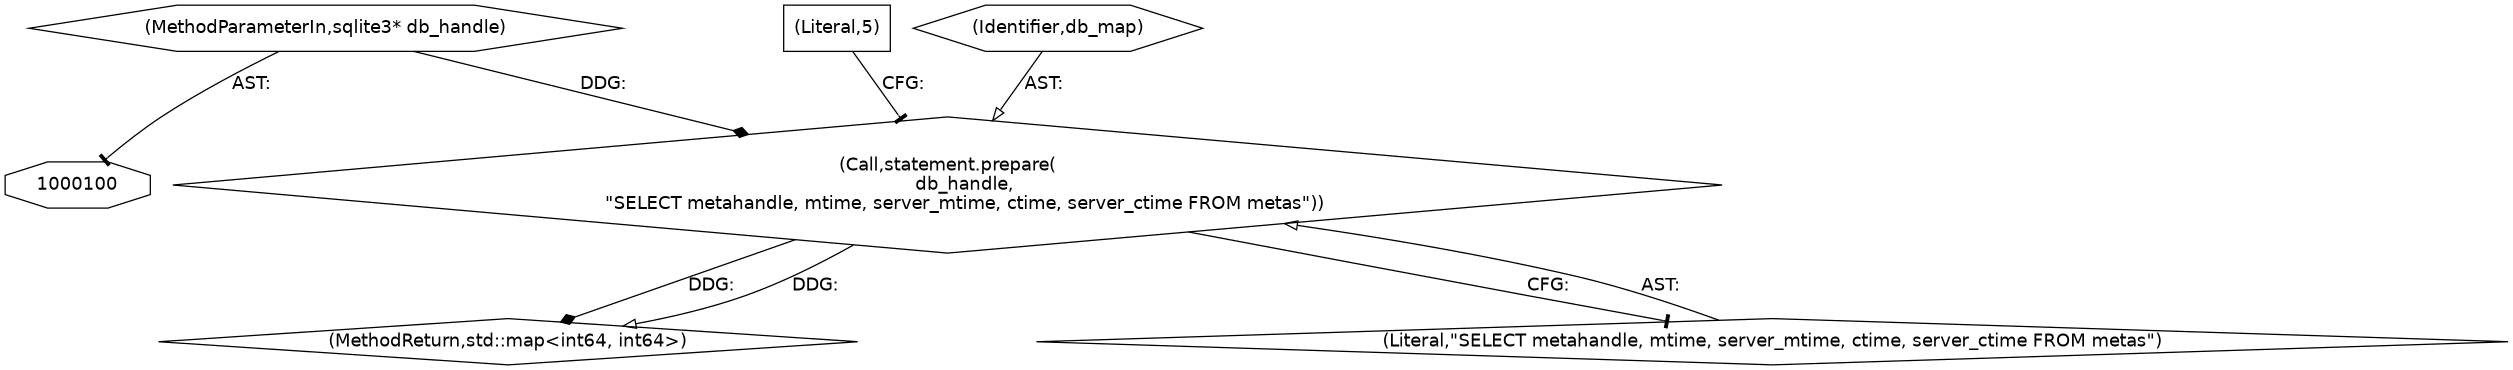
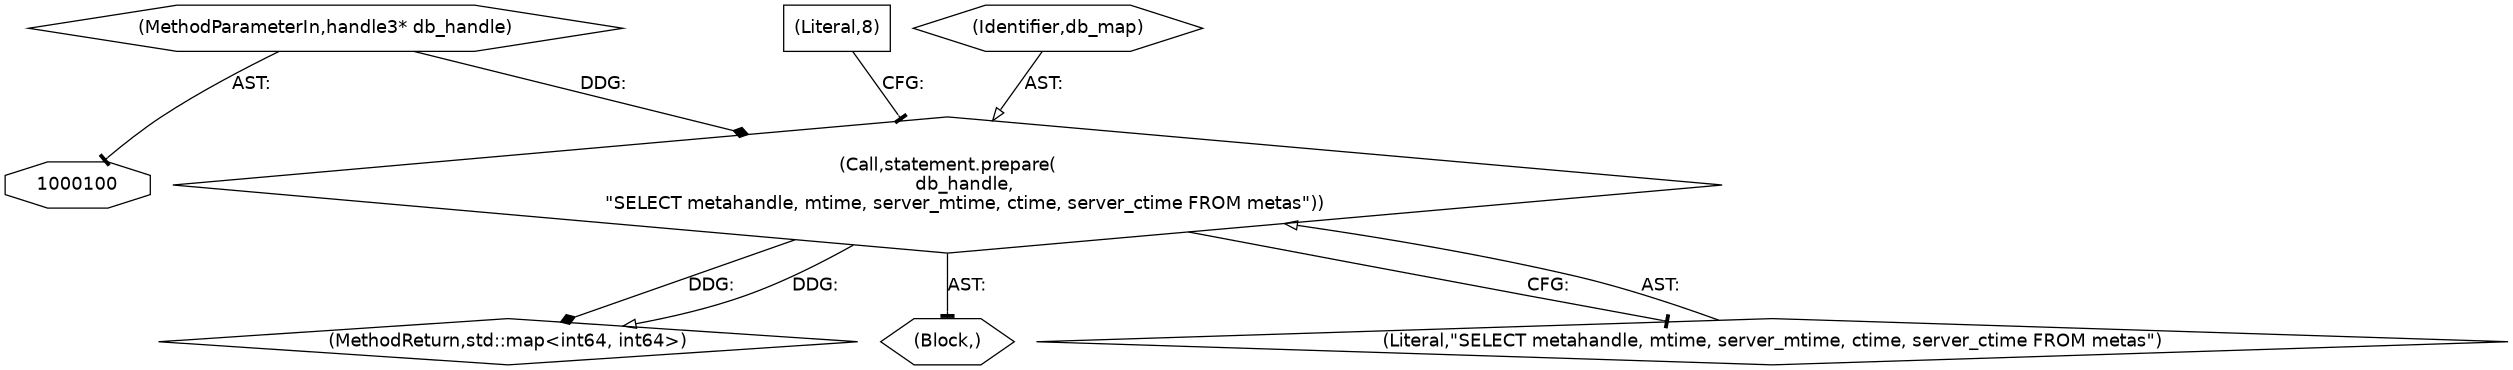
(326, 28) -> (326, 28)
(837, 28) -> (837, 28)
none -> (947, 342)
